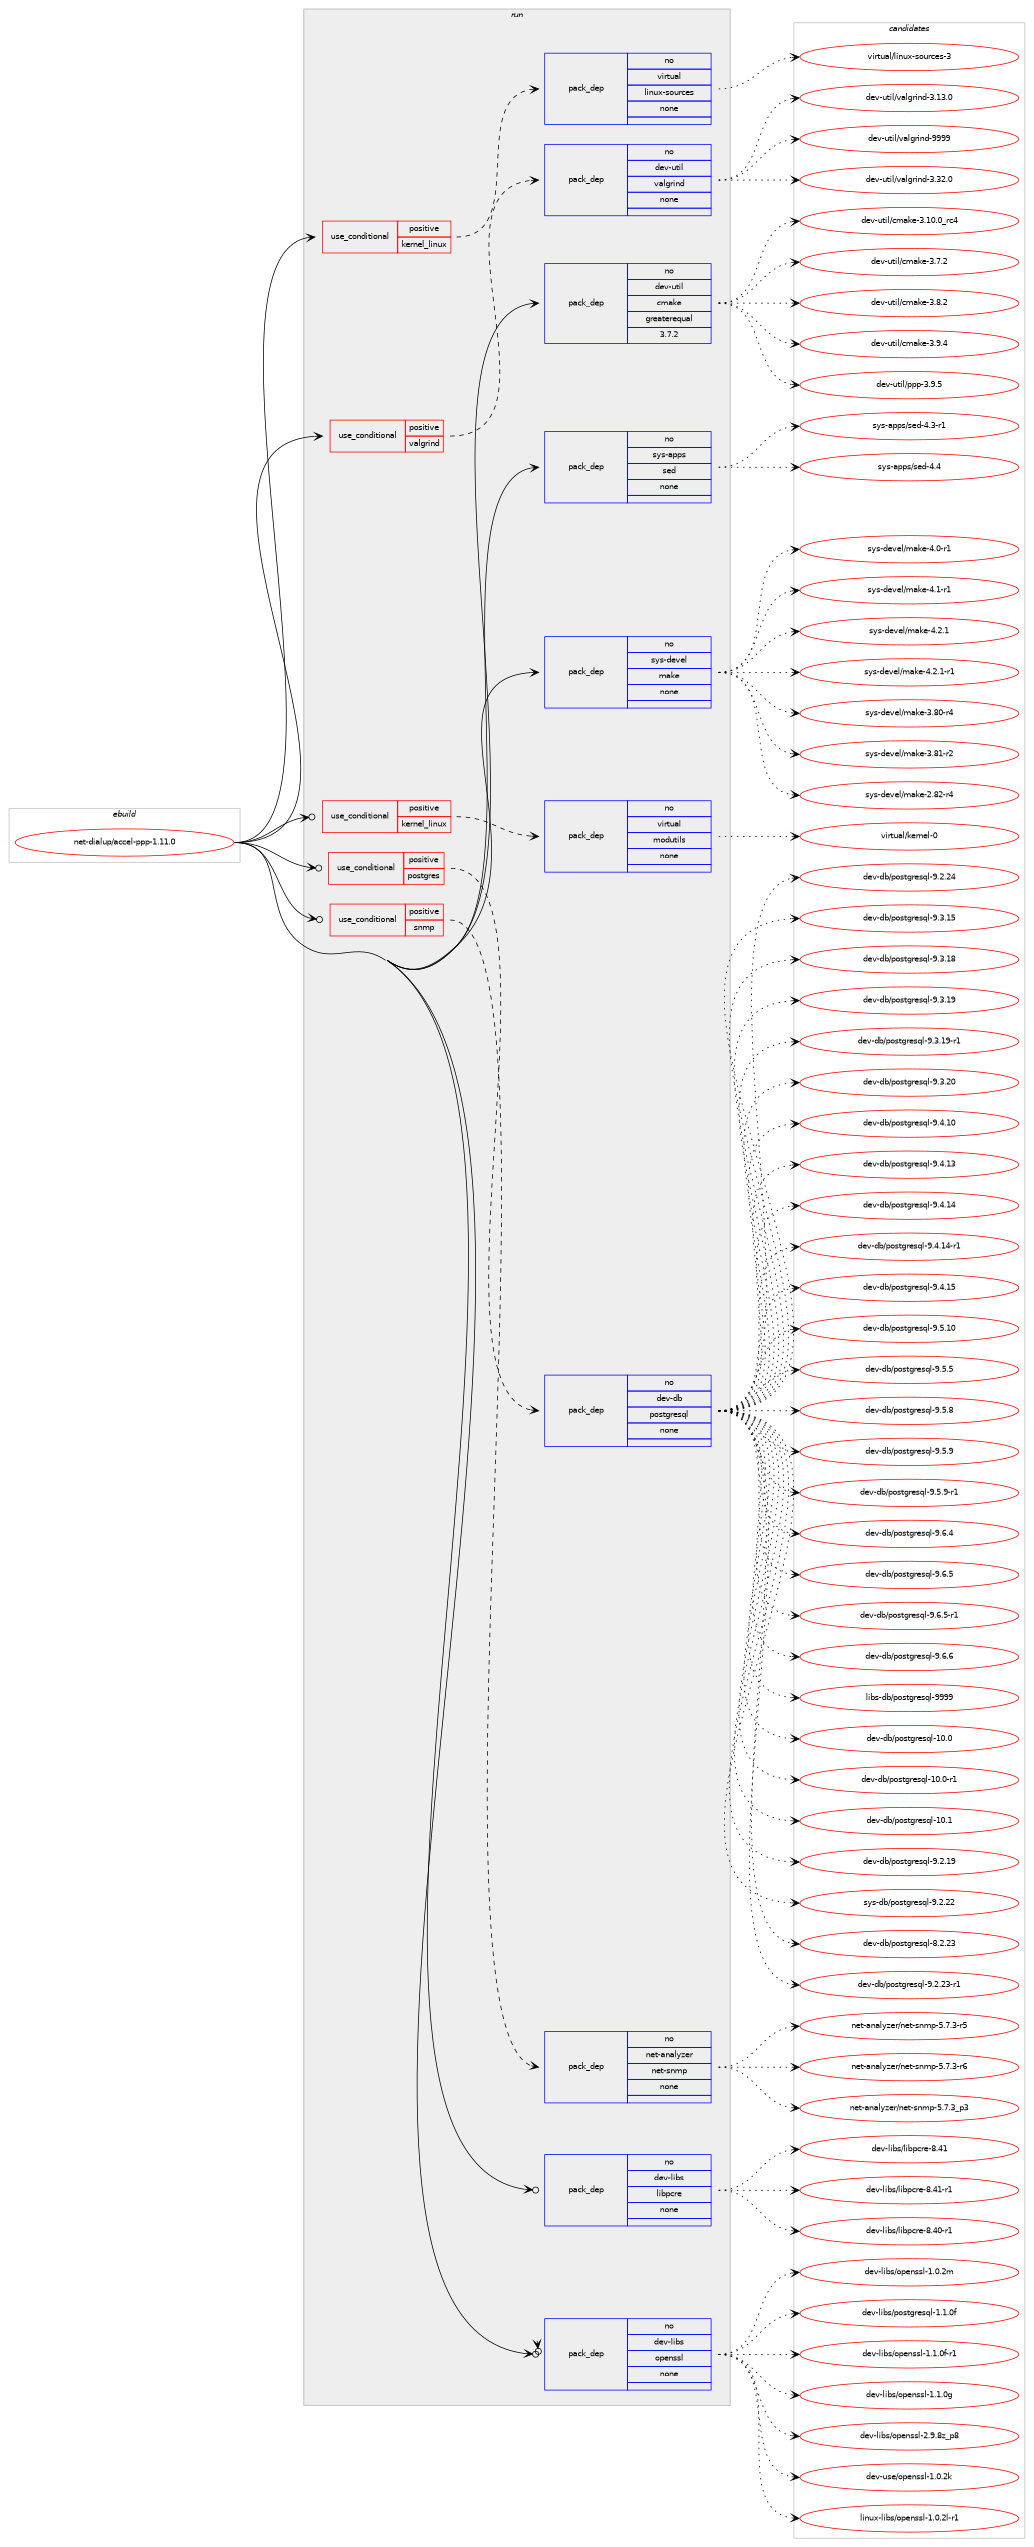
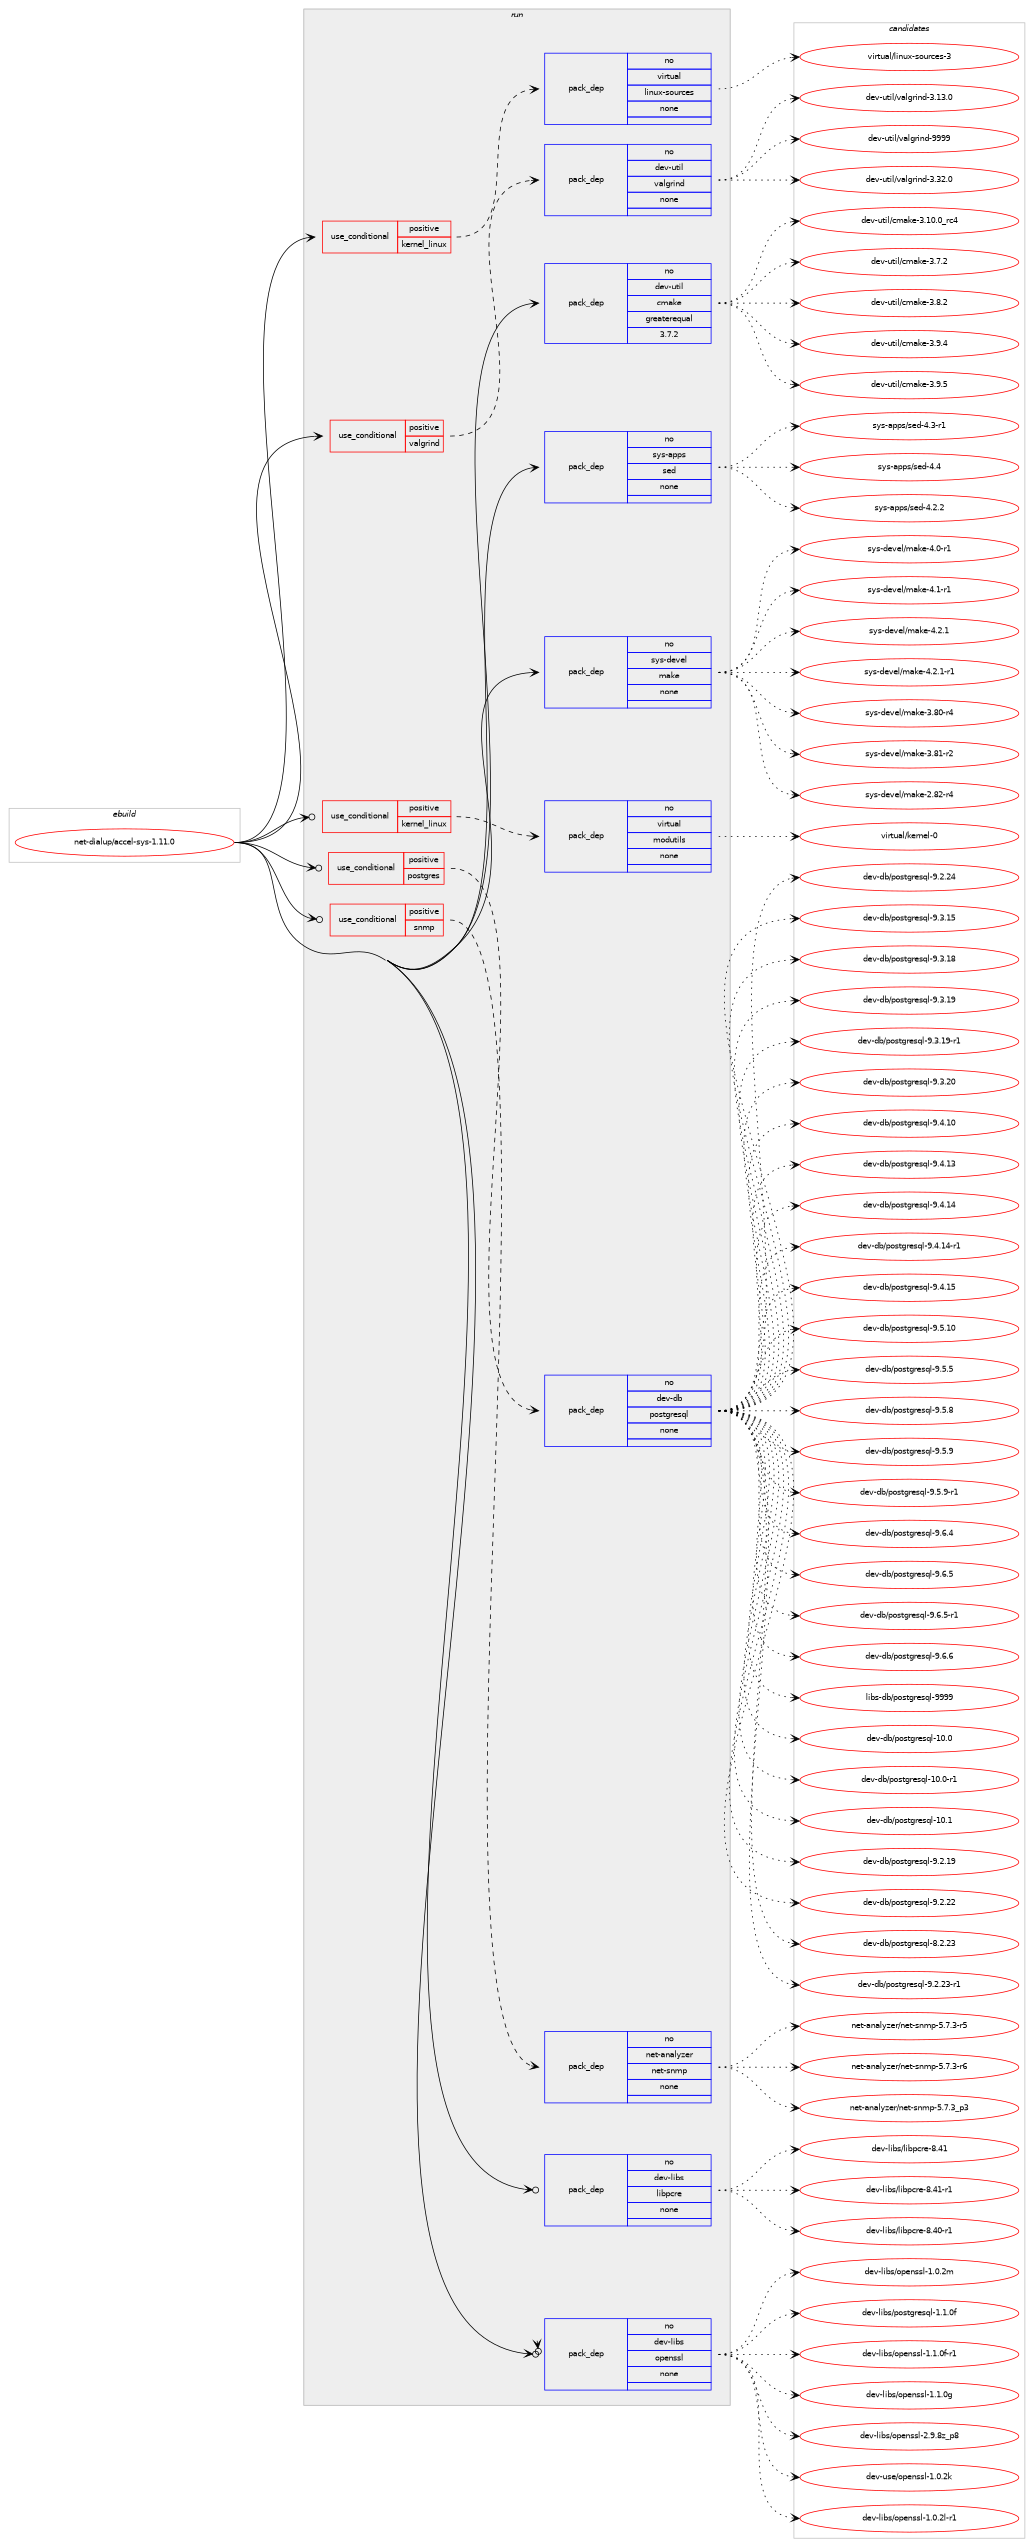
(909, 385) -> (909, 385)
none -> (909, 508)
(125, 843) -> (125, 843)
(909, 1903) -> (909, 1903)
(909, 2518) -> (909, 2518)
